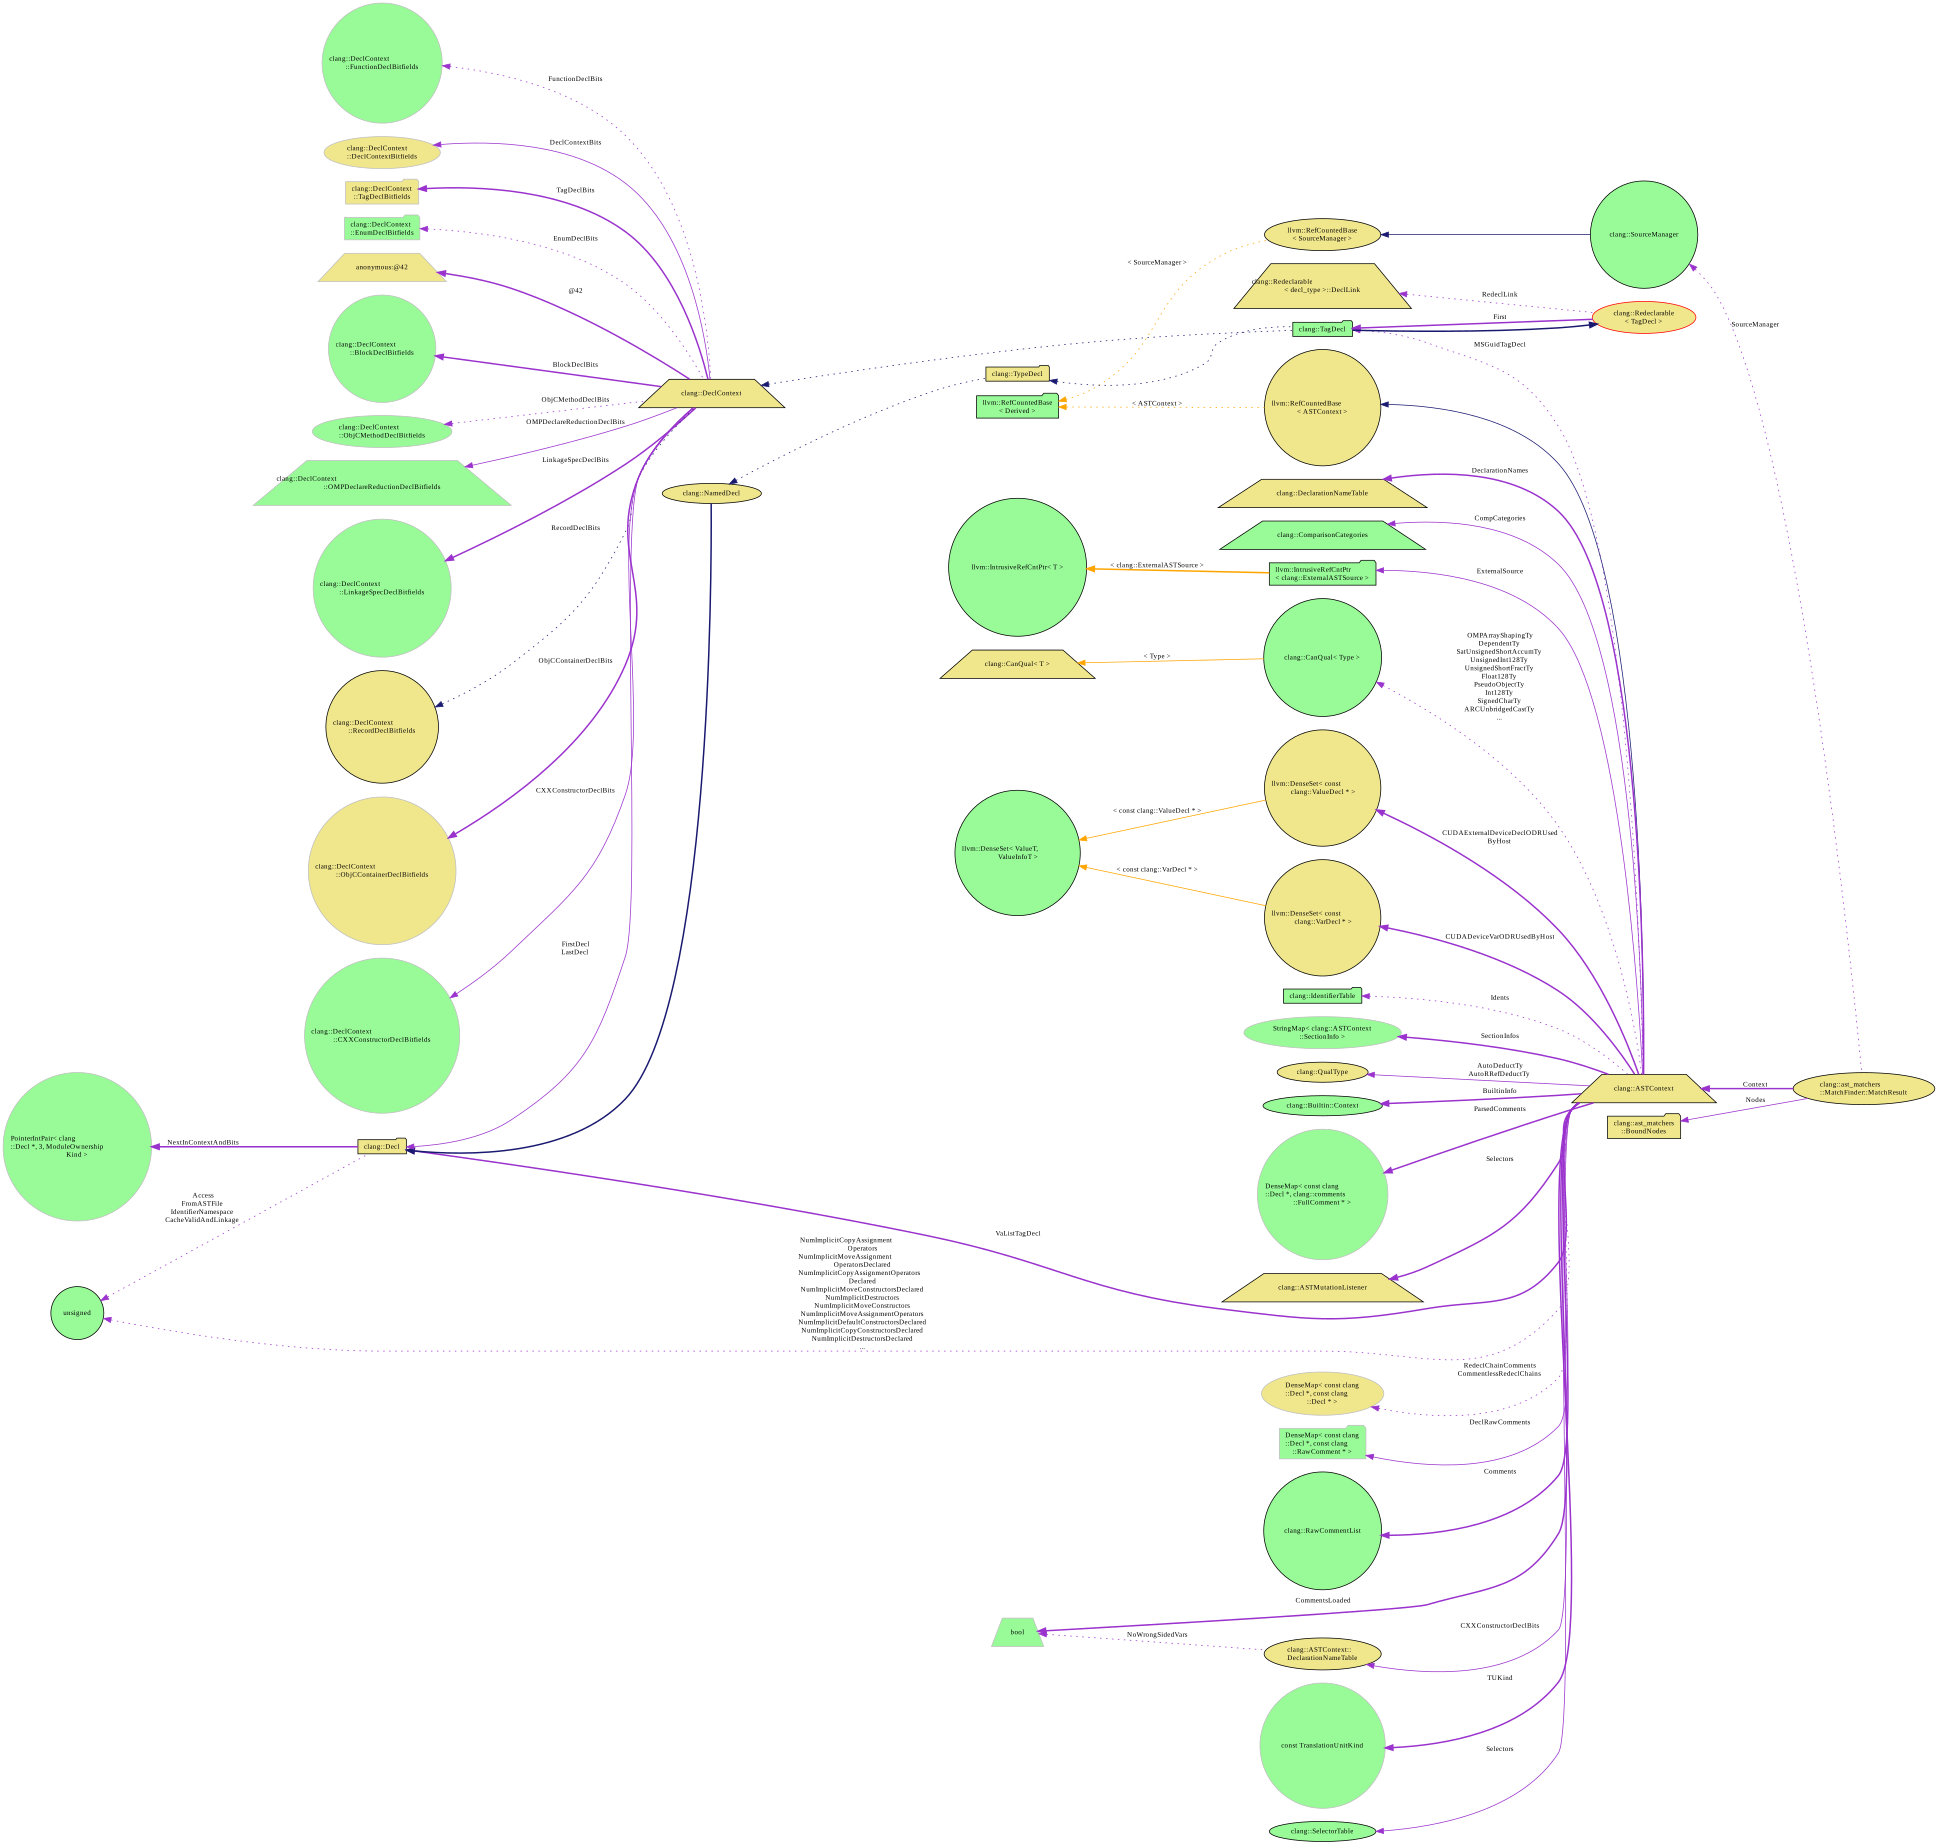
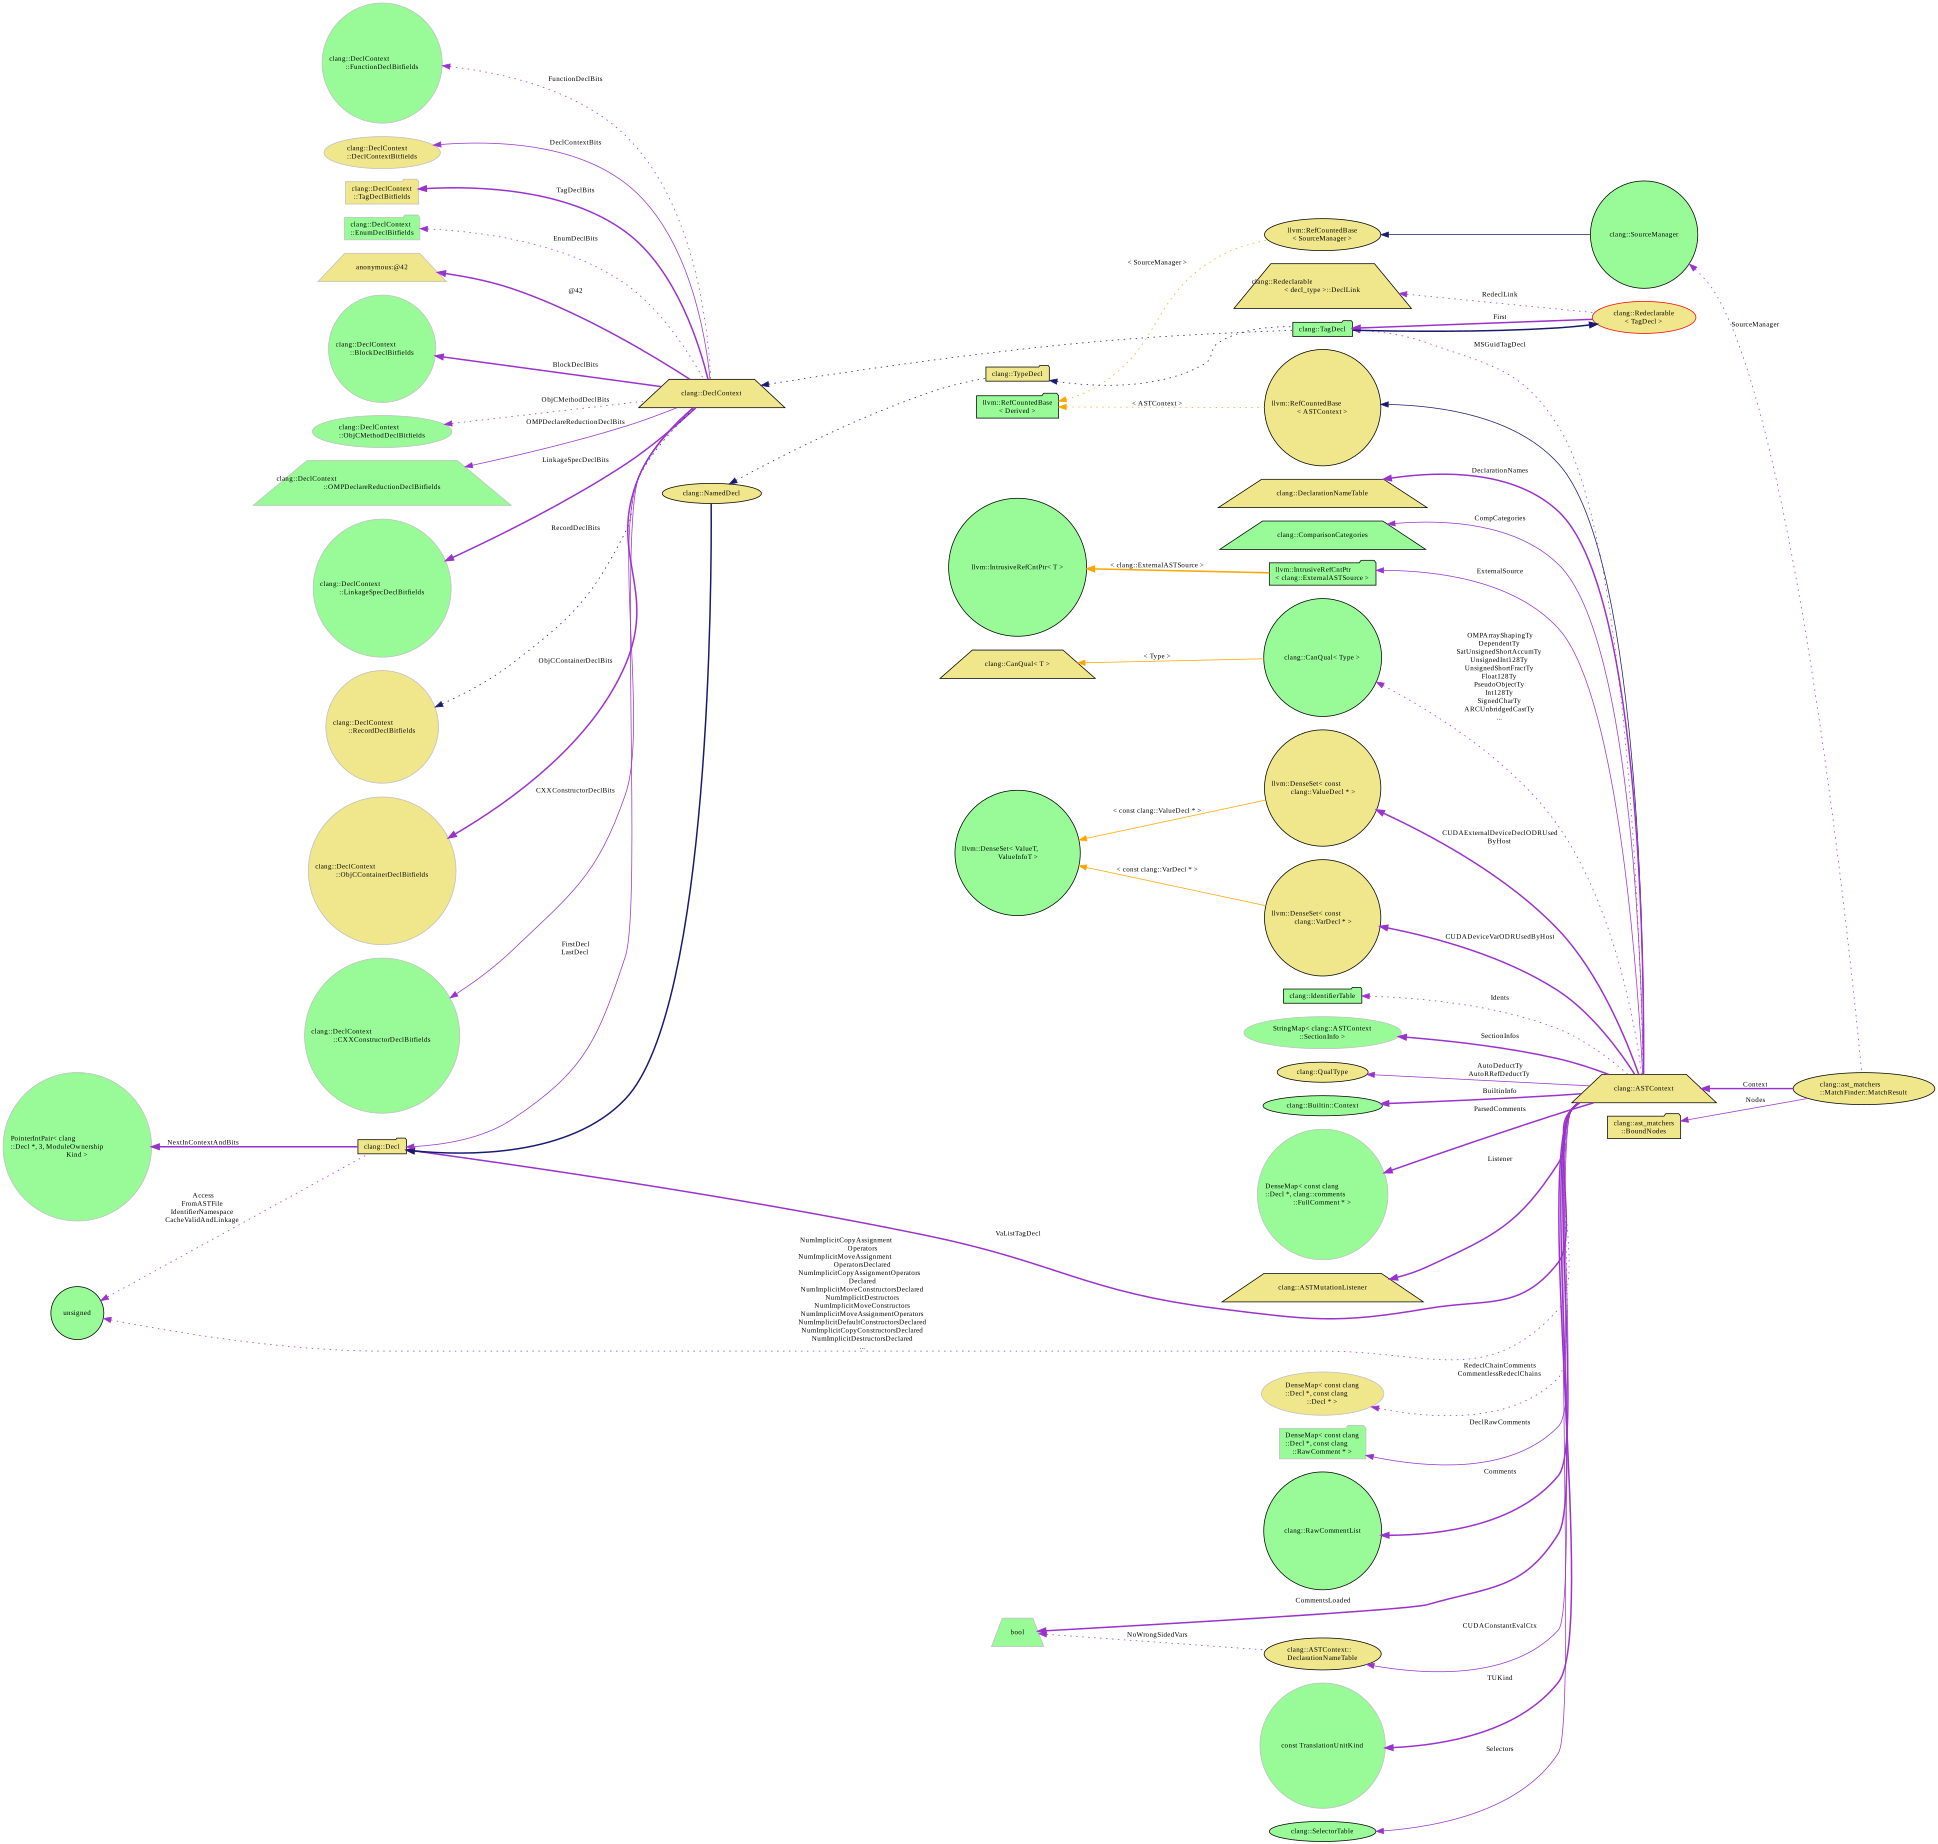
(382, 727) -> (382, 727)
(1499, 1159) -> (1499, 1159)
(1499, 1626) -> (1499, 1626)
